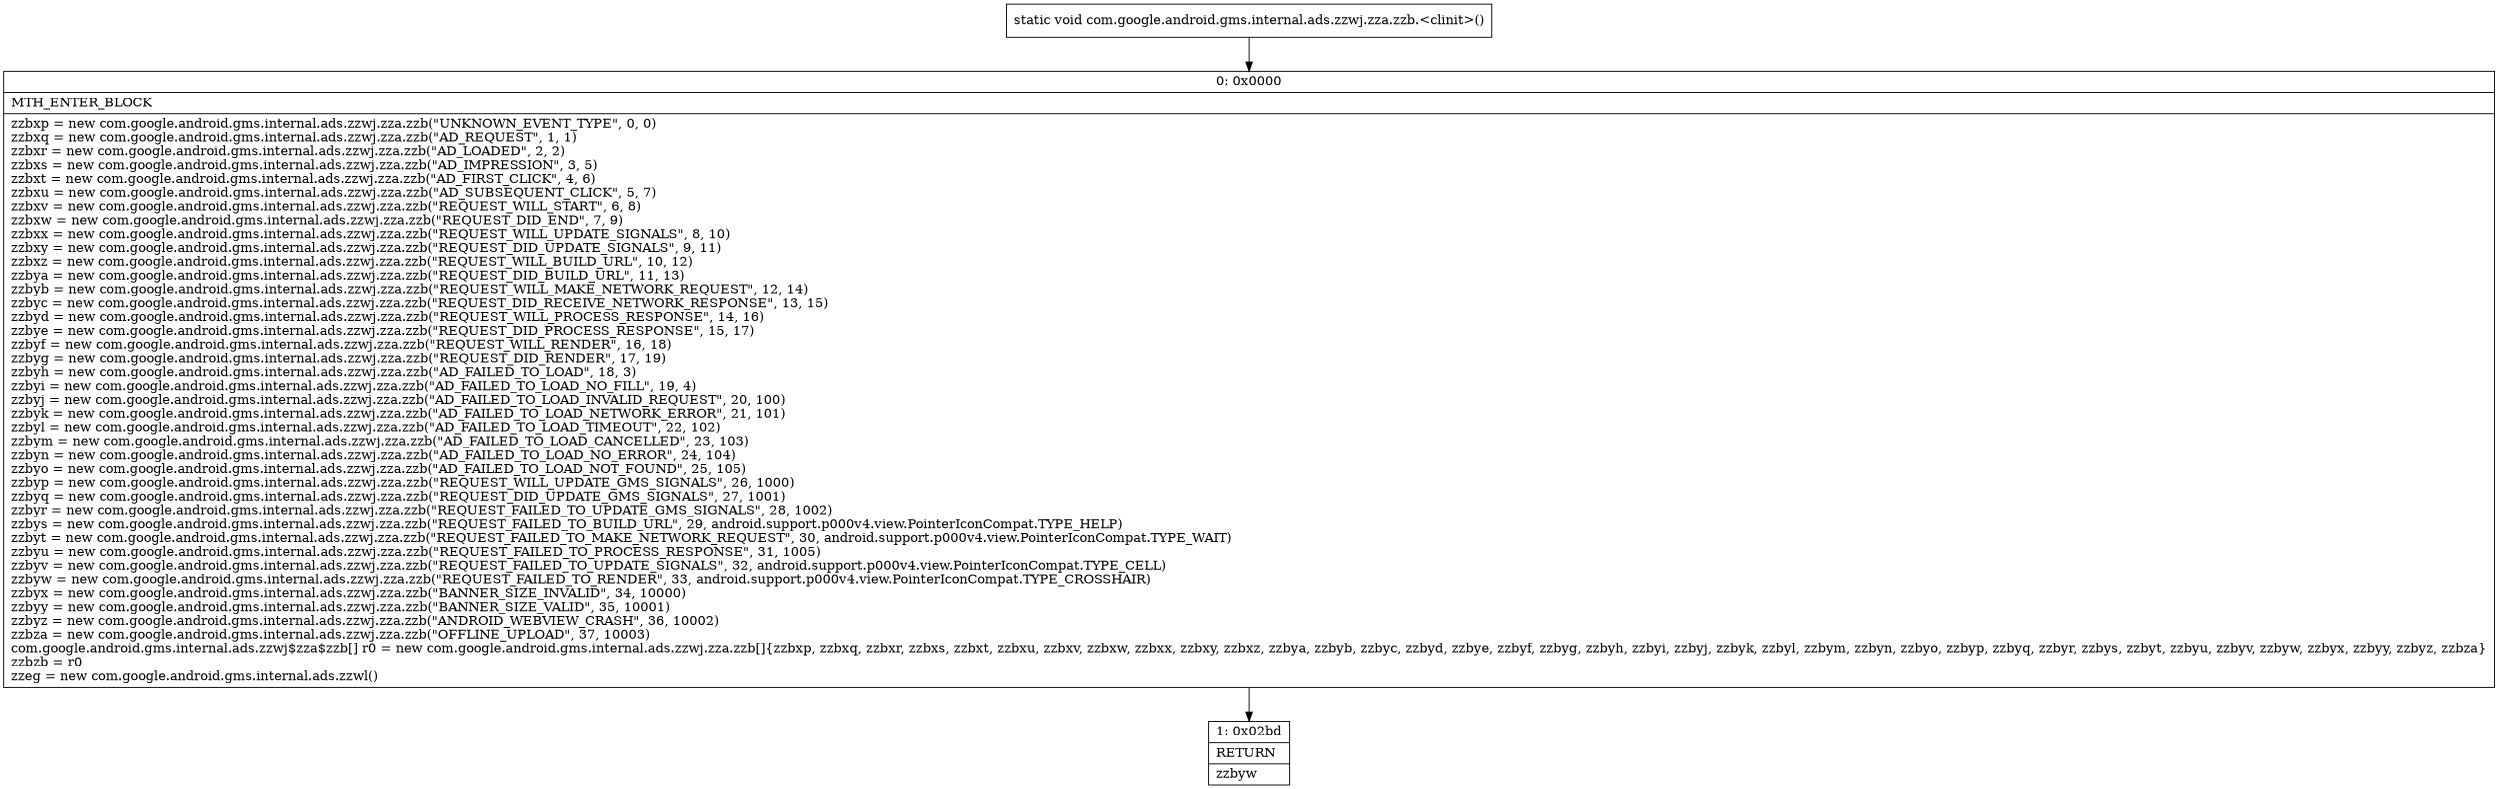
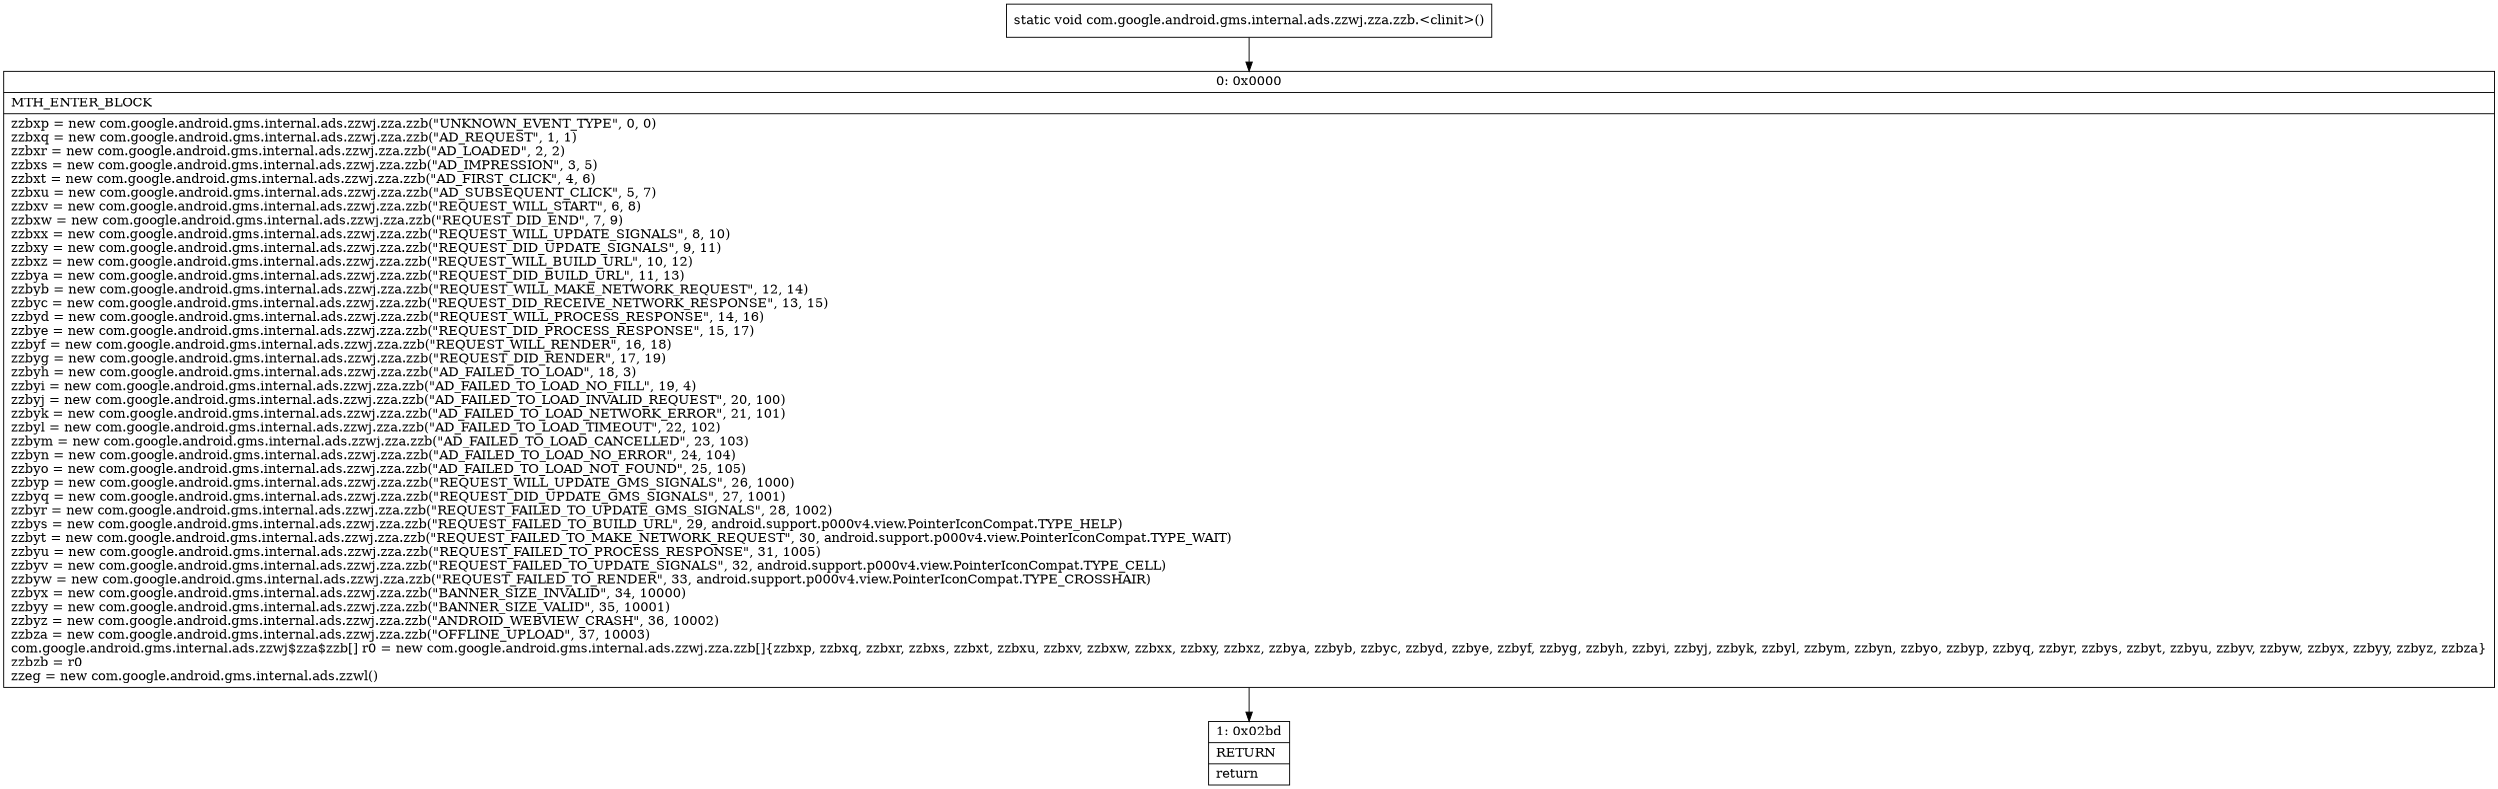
(1237, 774) -> (1237, 774)
